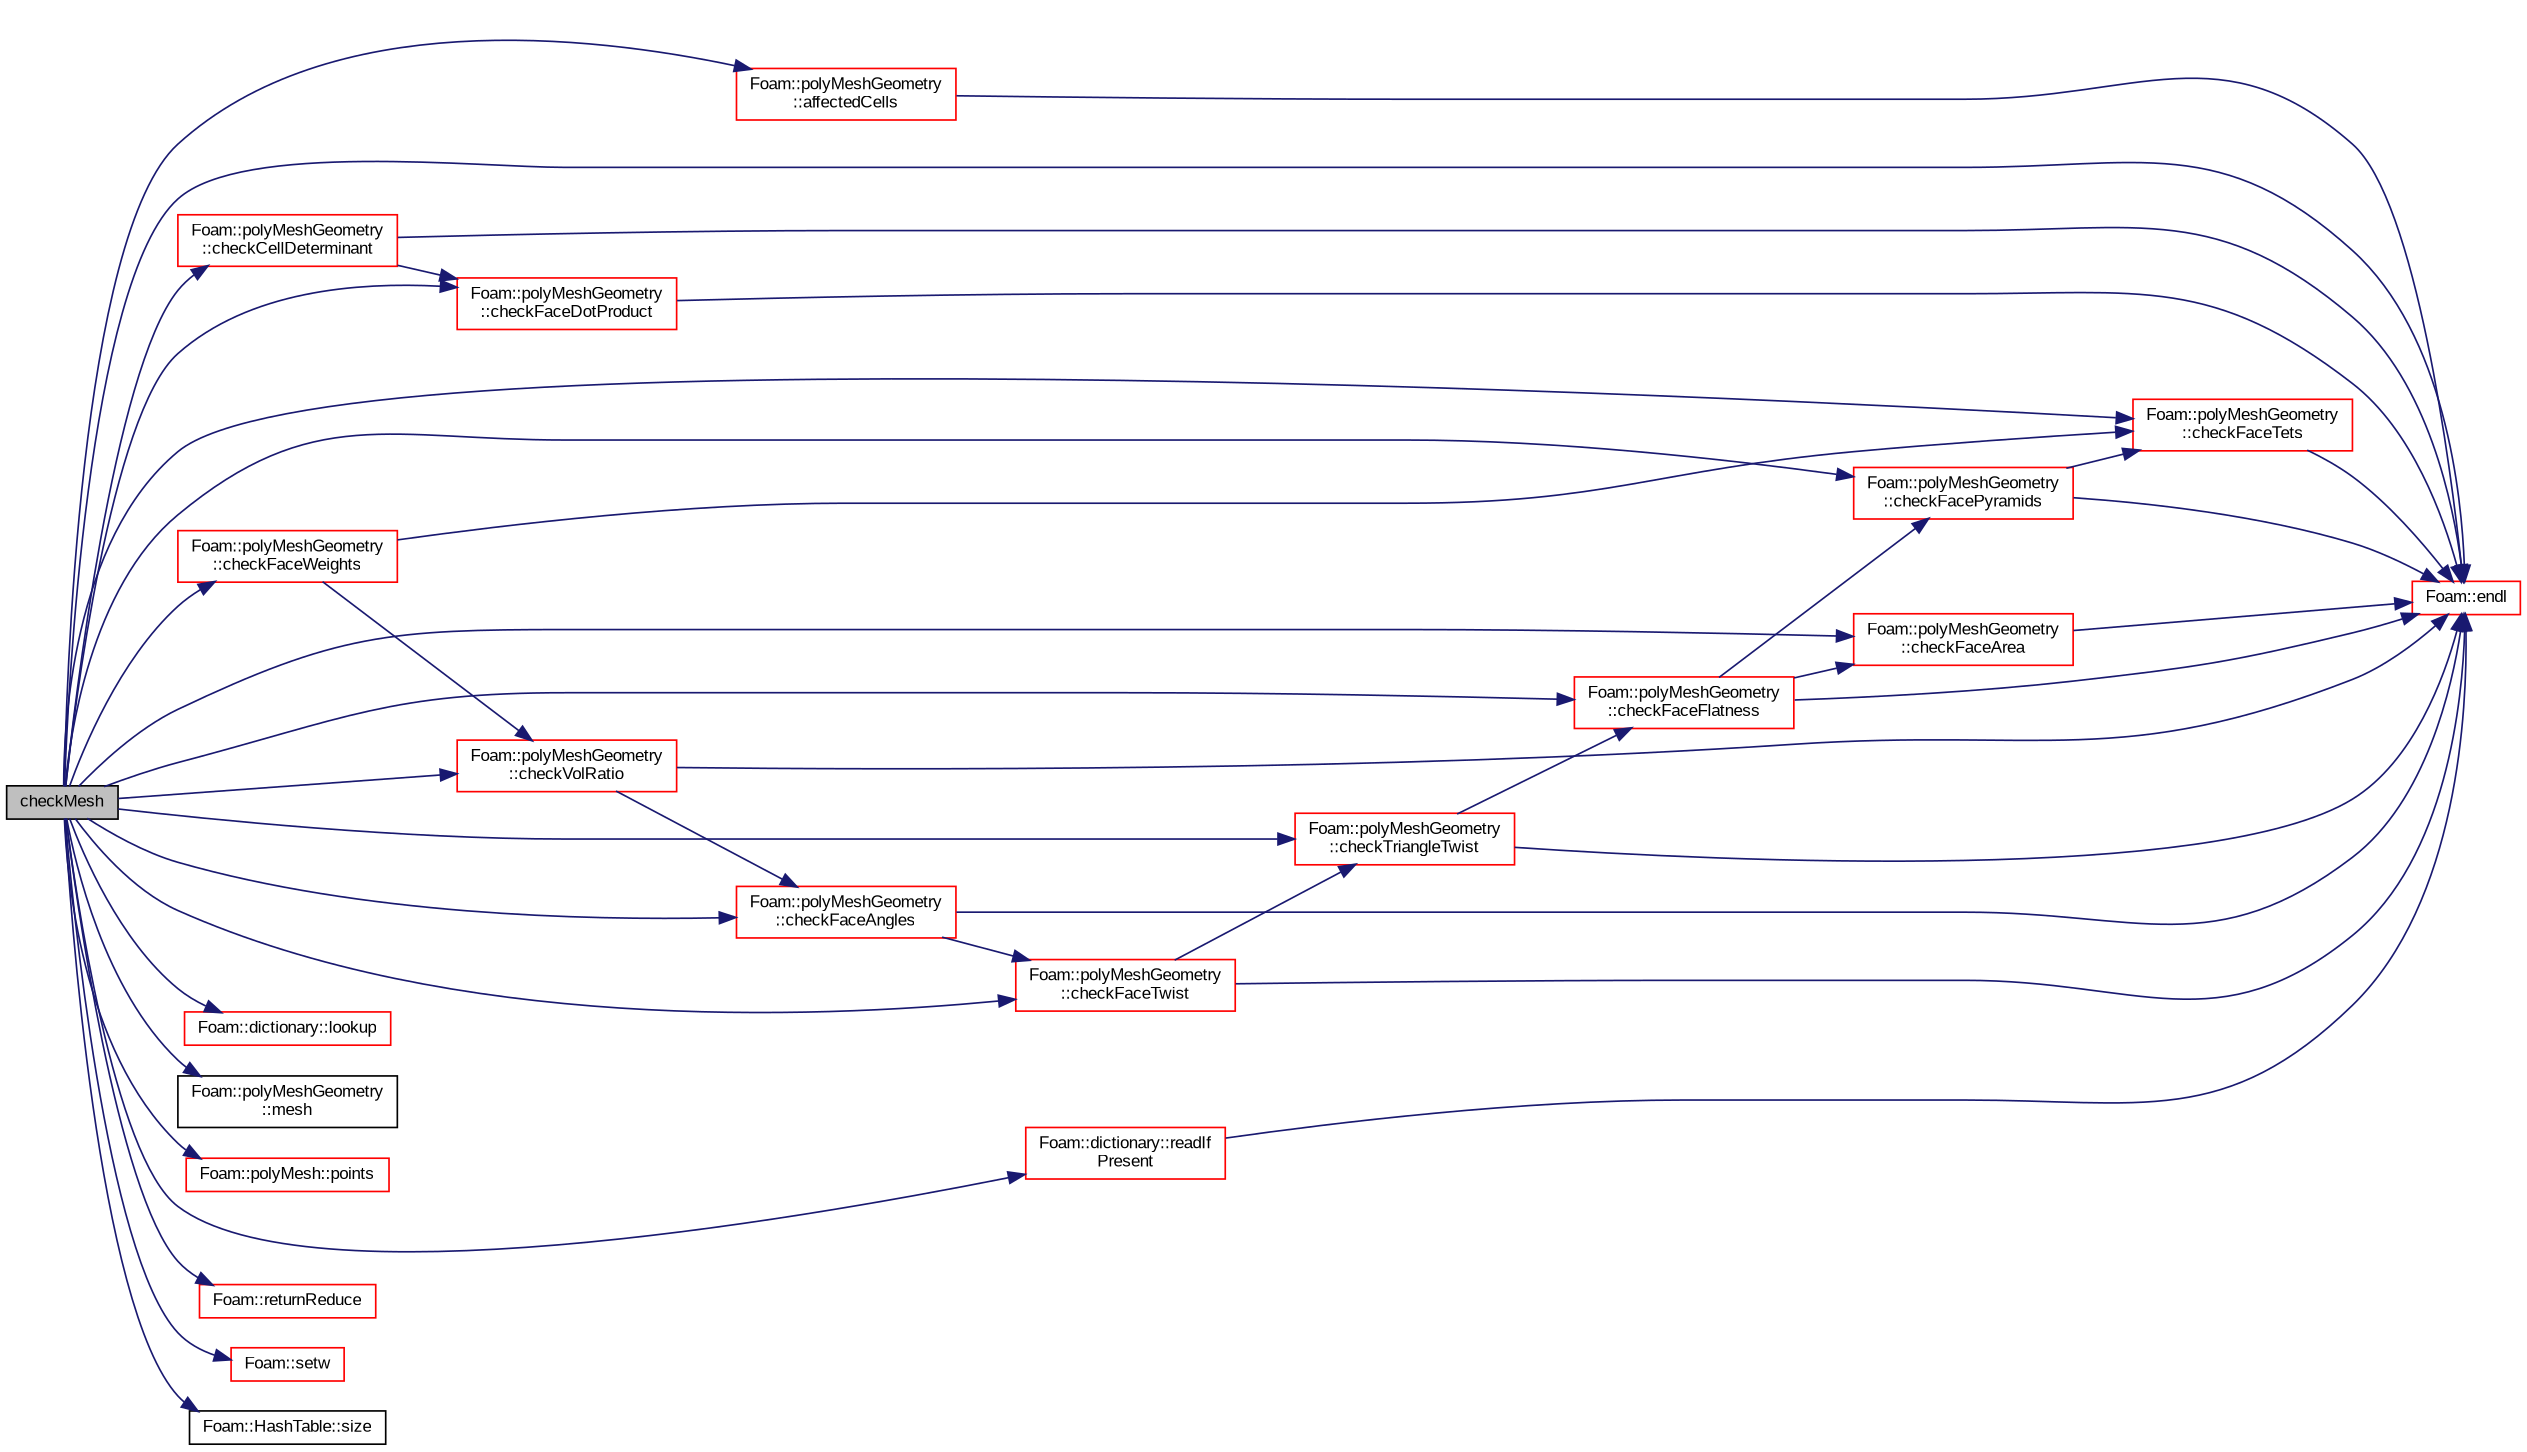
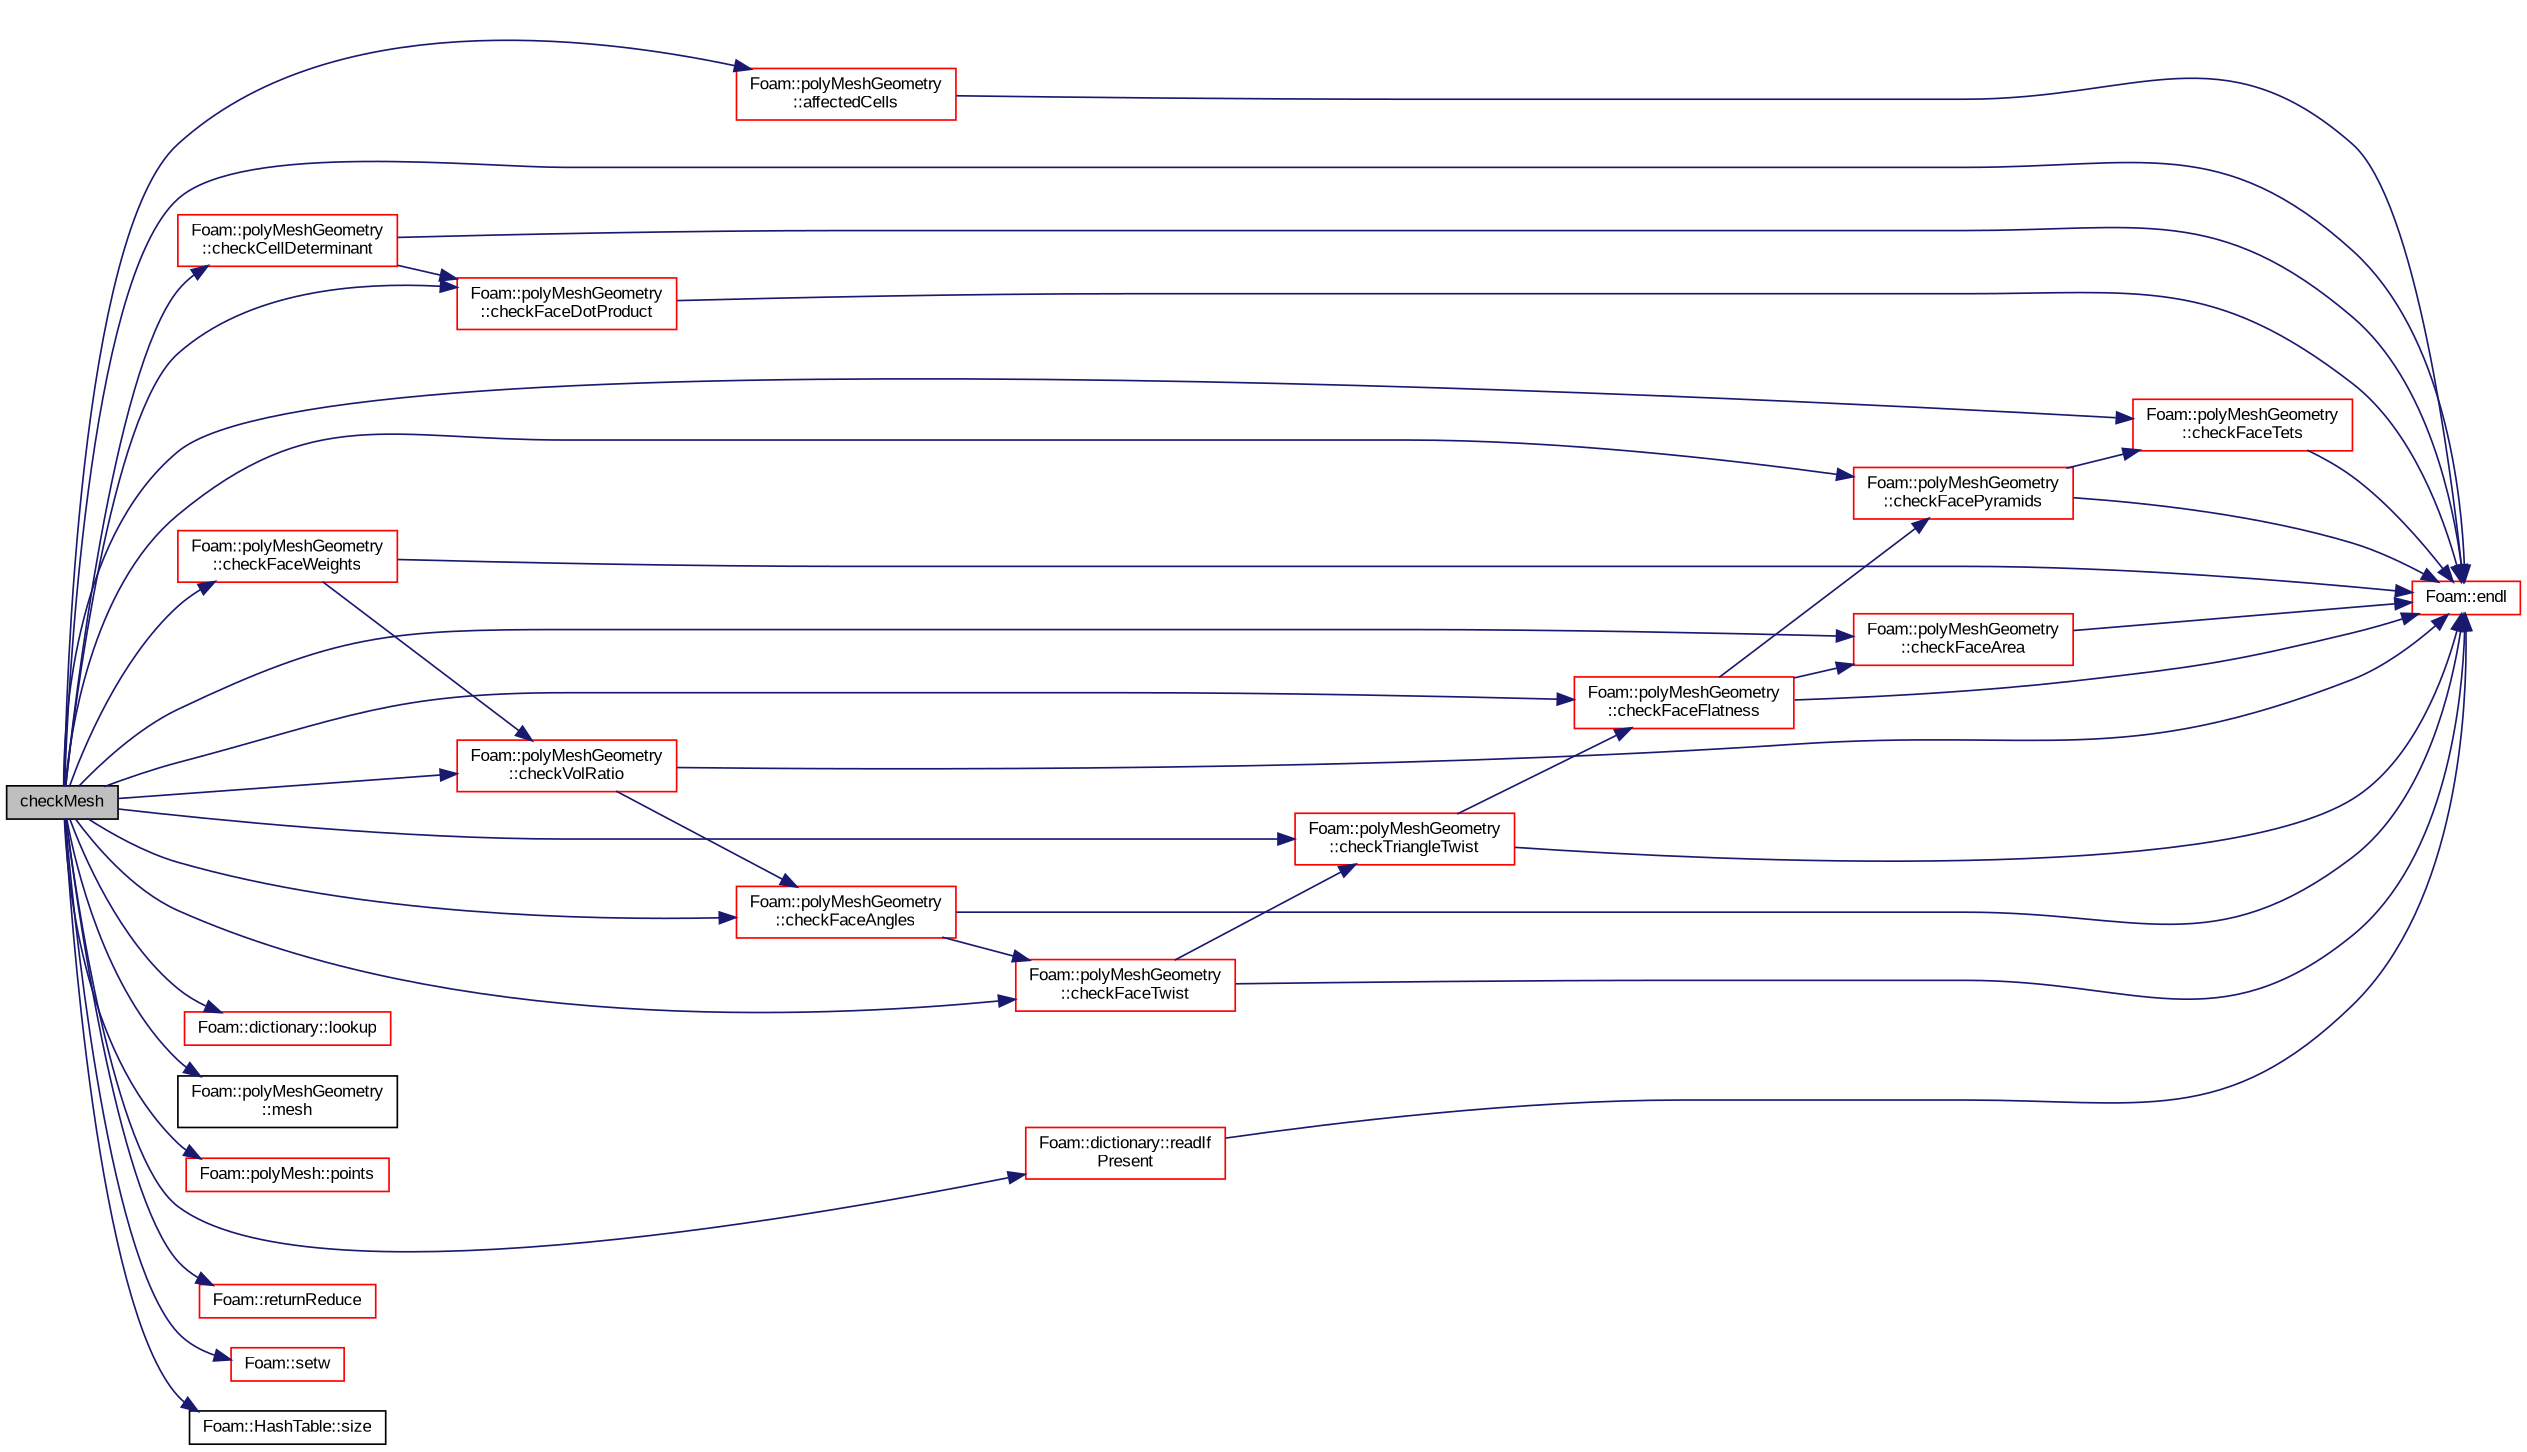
(1258, 503) -> (1397, 566)
